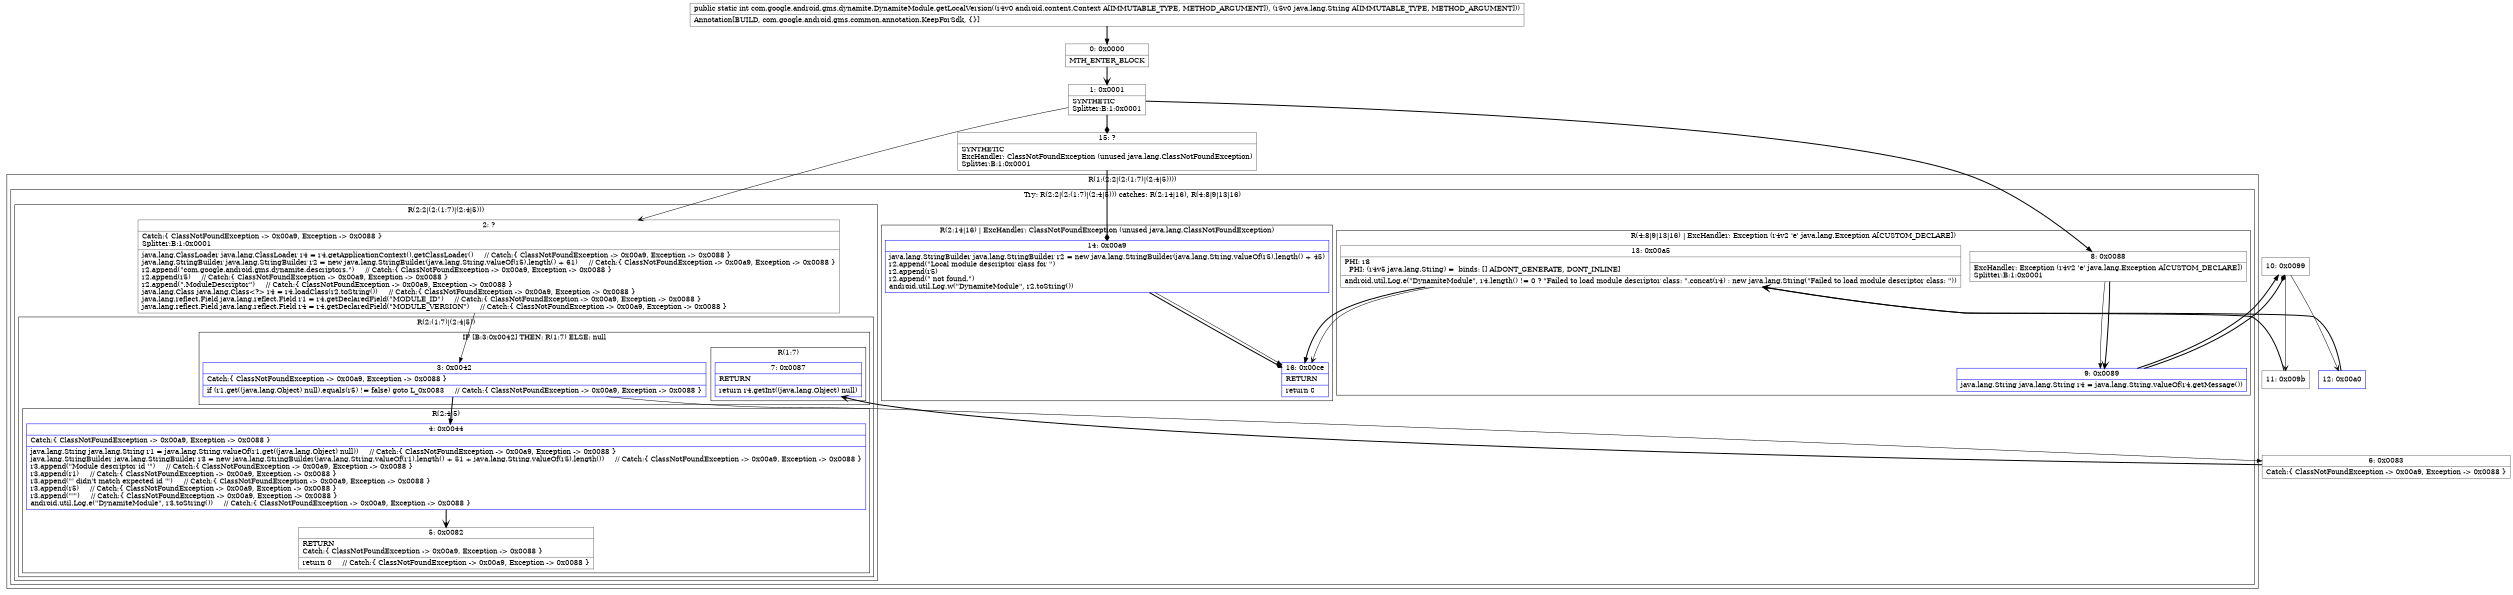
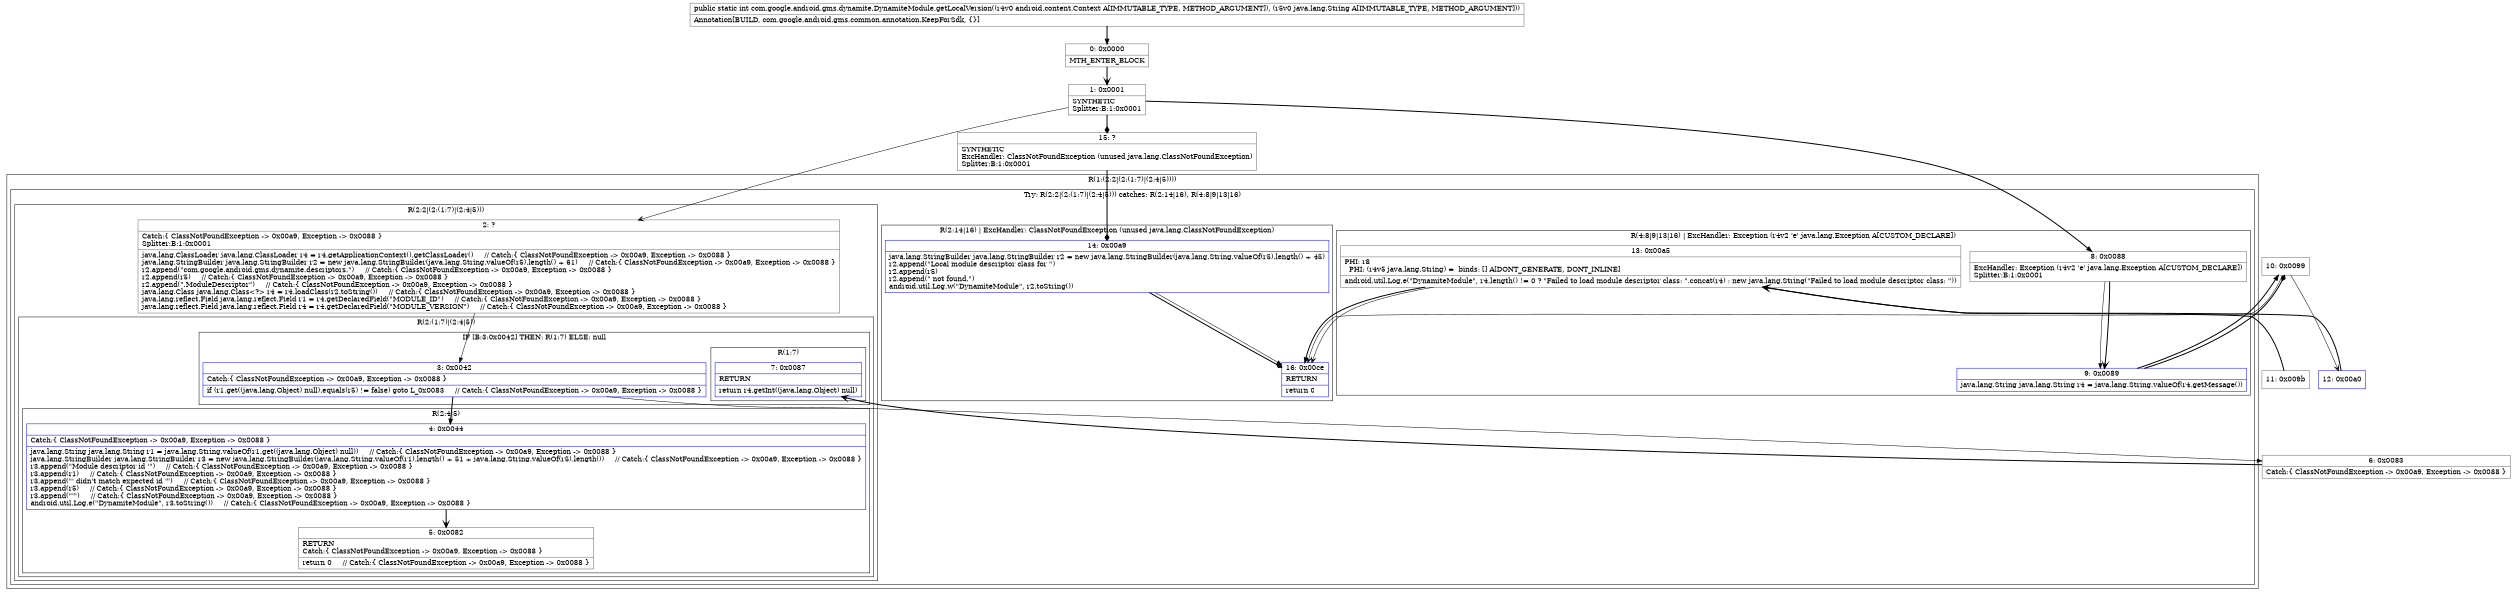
(2286, 321) -> (1793, 315)
